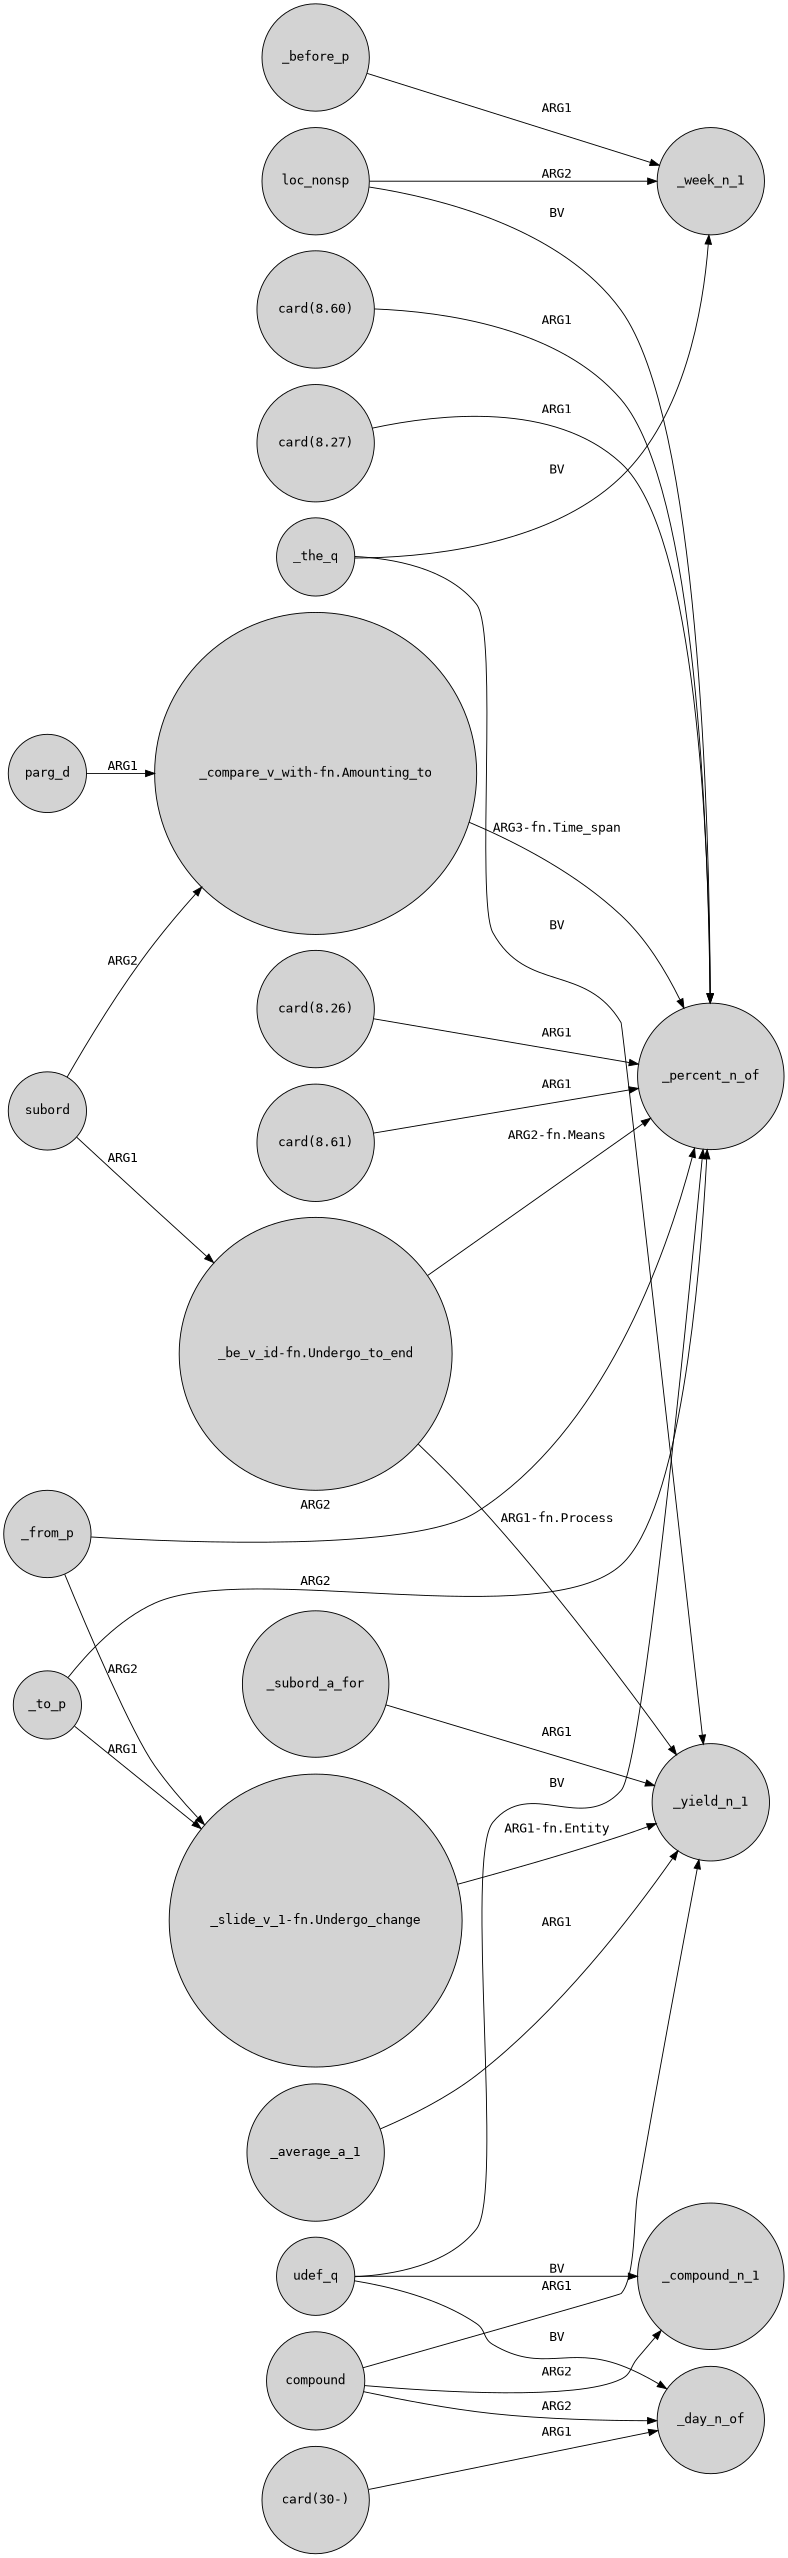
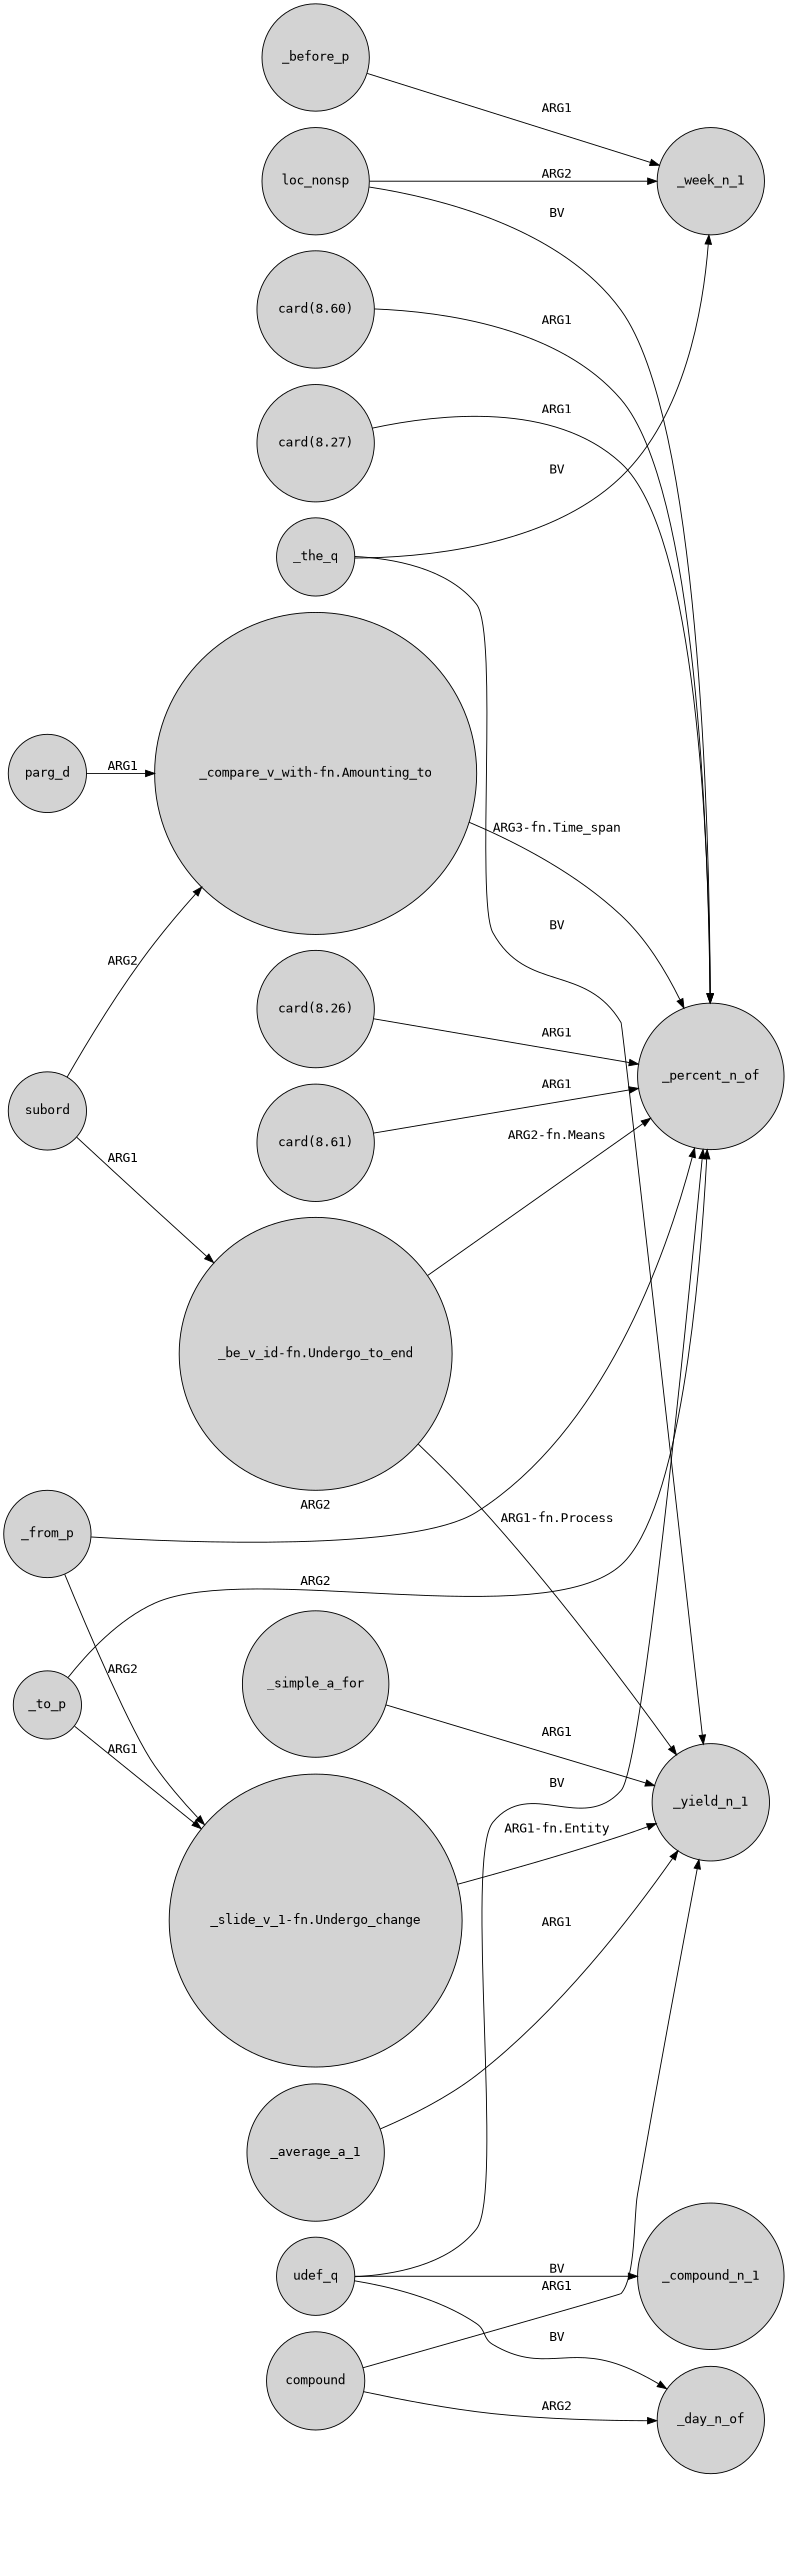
(316, 1684) -> (316, 1684)
(521, 2393) -> none
(316, 2500) -> none
